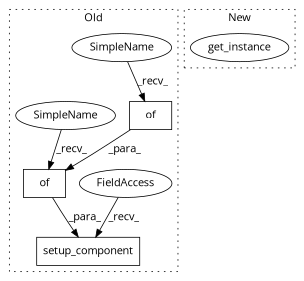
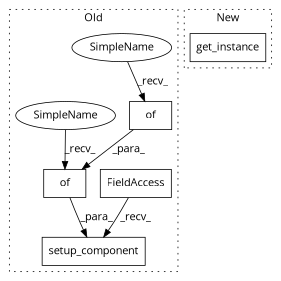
(240, 48) -> (228, 48)
(126, 183) -> (136, 183)
